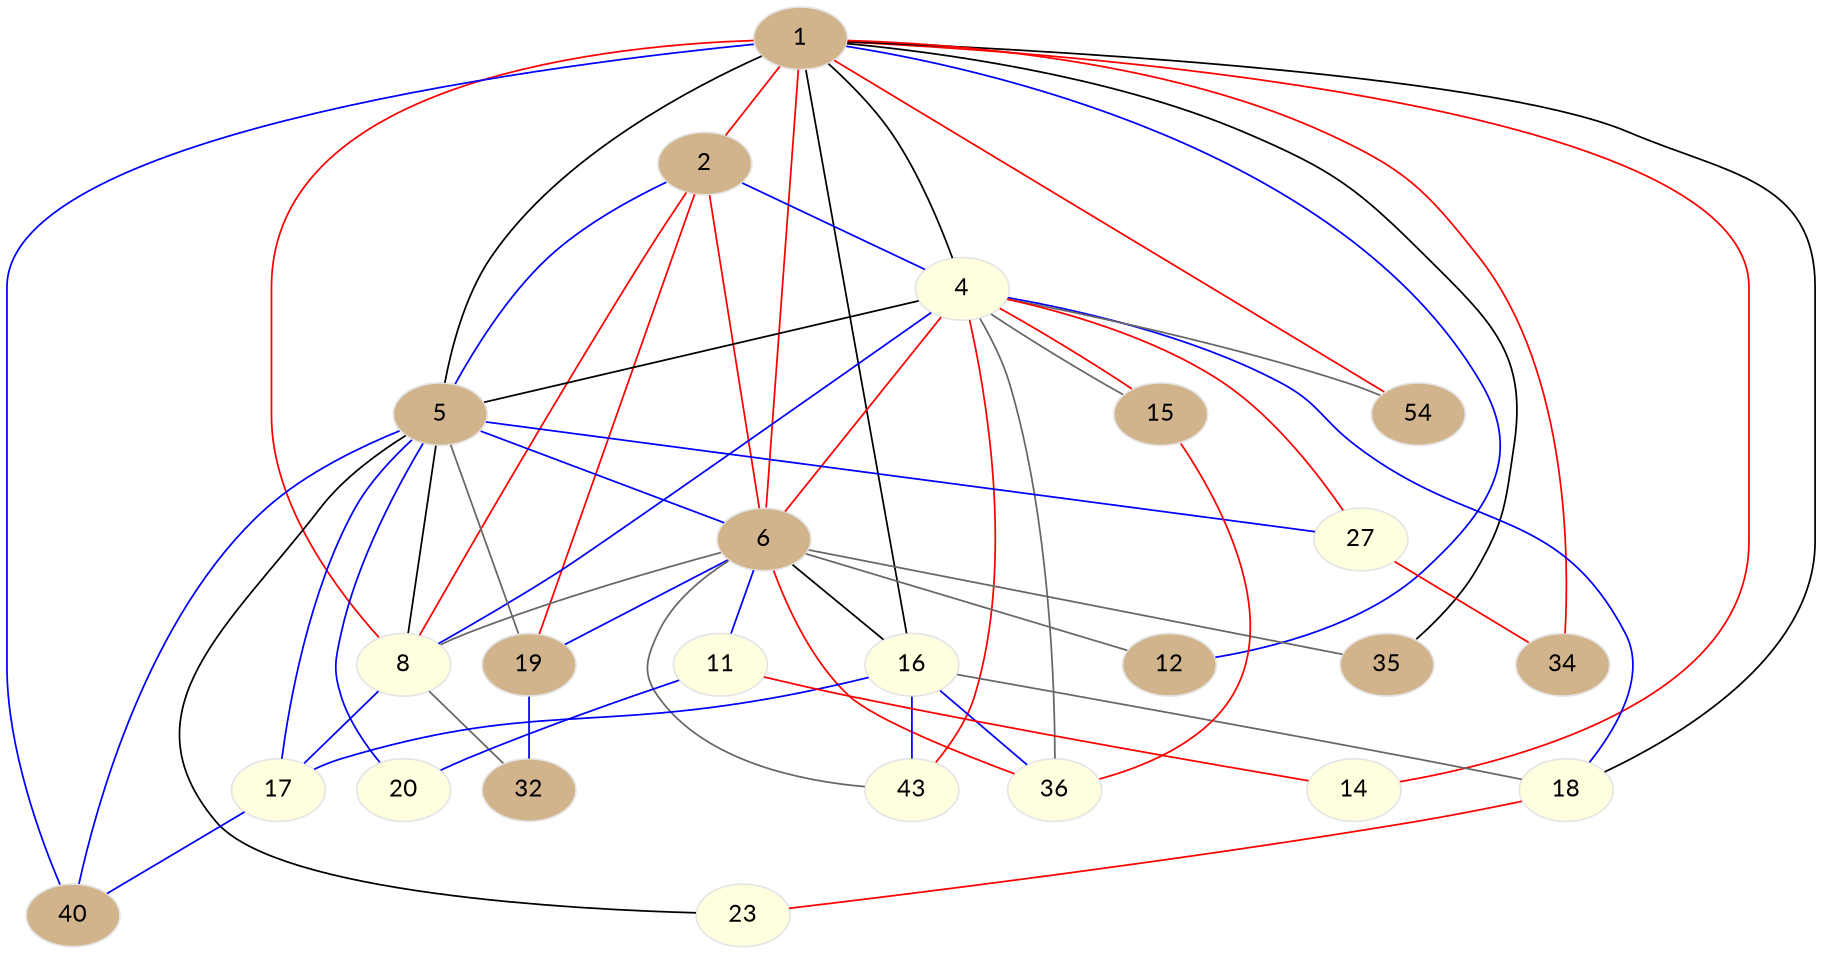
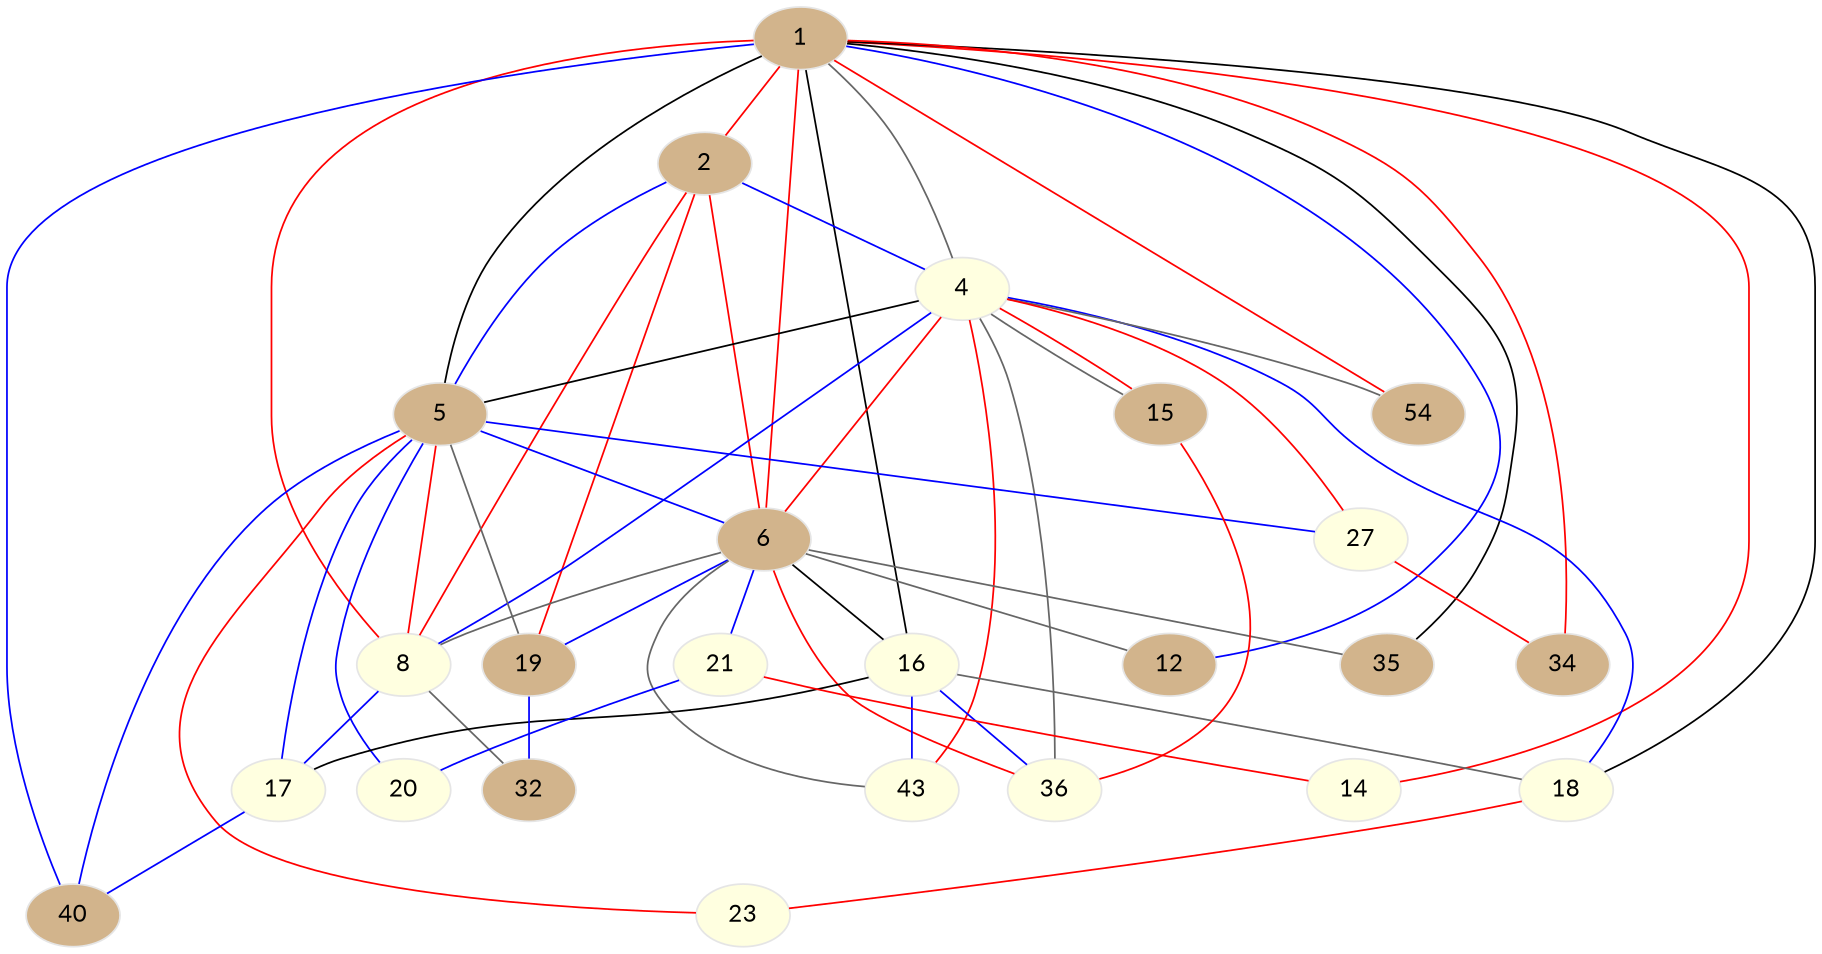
(904, 152) -> (904, 152)
(422, 539) -> (422, 539)
(720, 665) -> (720, 665)
(618, 716) -> (618, 716)
(207, 808) -> (207, 808)
